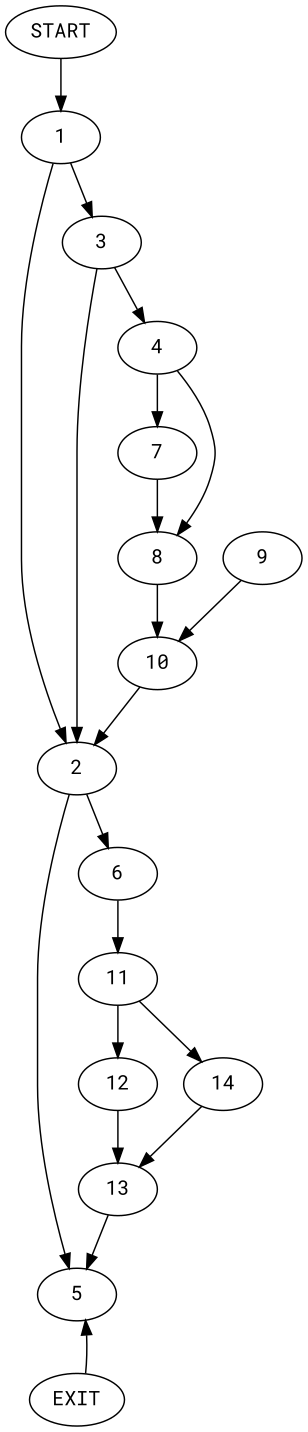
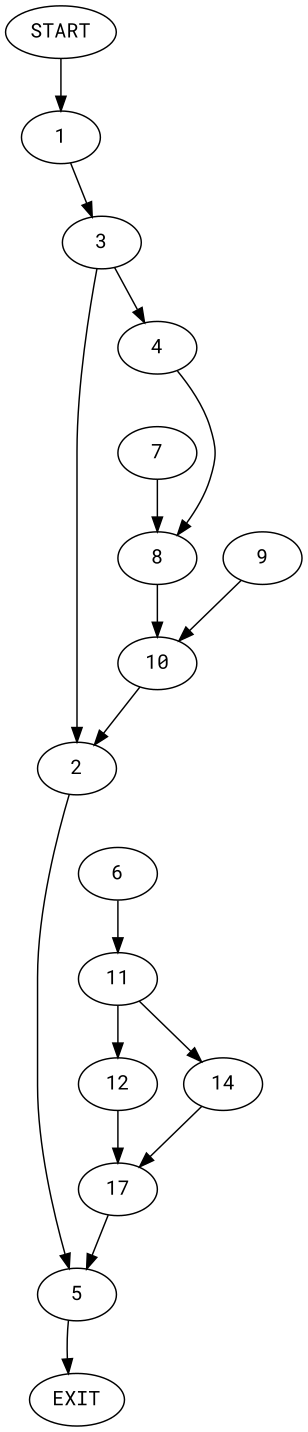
(157, 393) -> none
(21, 447) -> none
(95, 814) -> none
(118, 1189) -> (118, 1189)
(87, 1354) -> (67, 1340)
